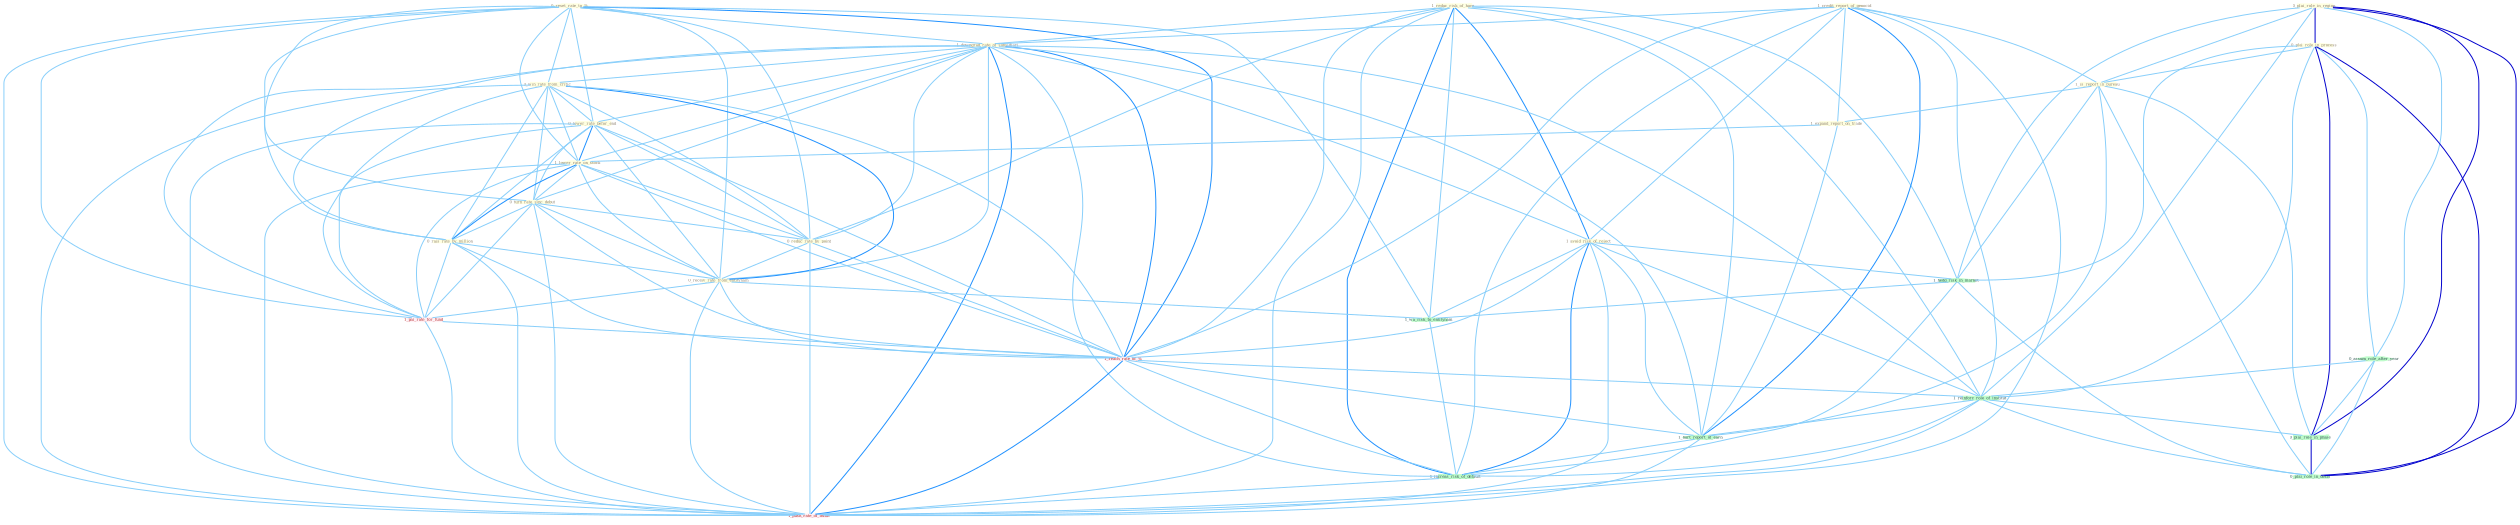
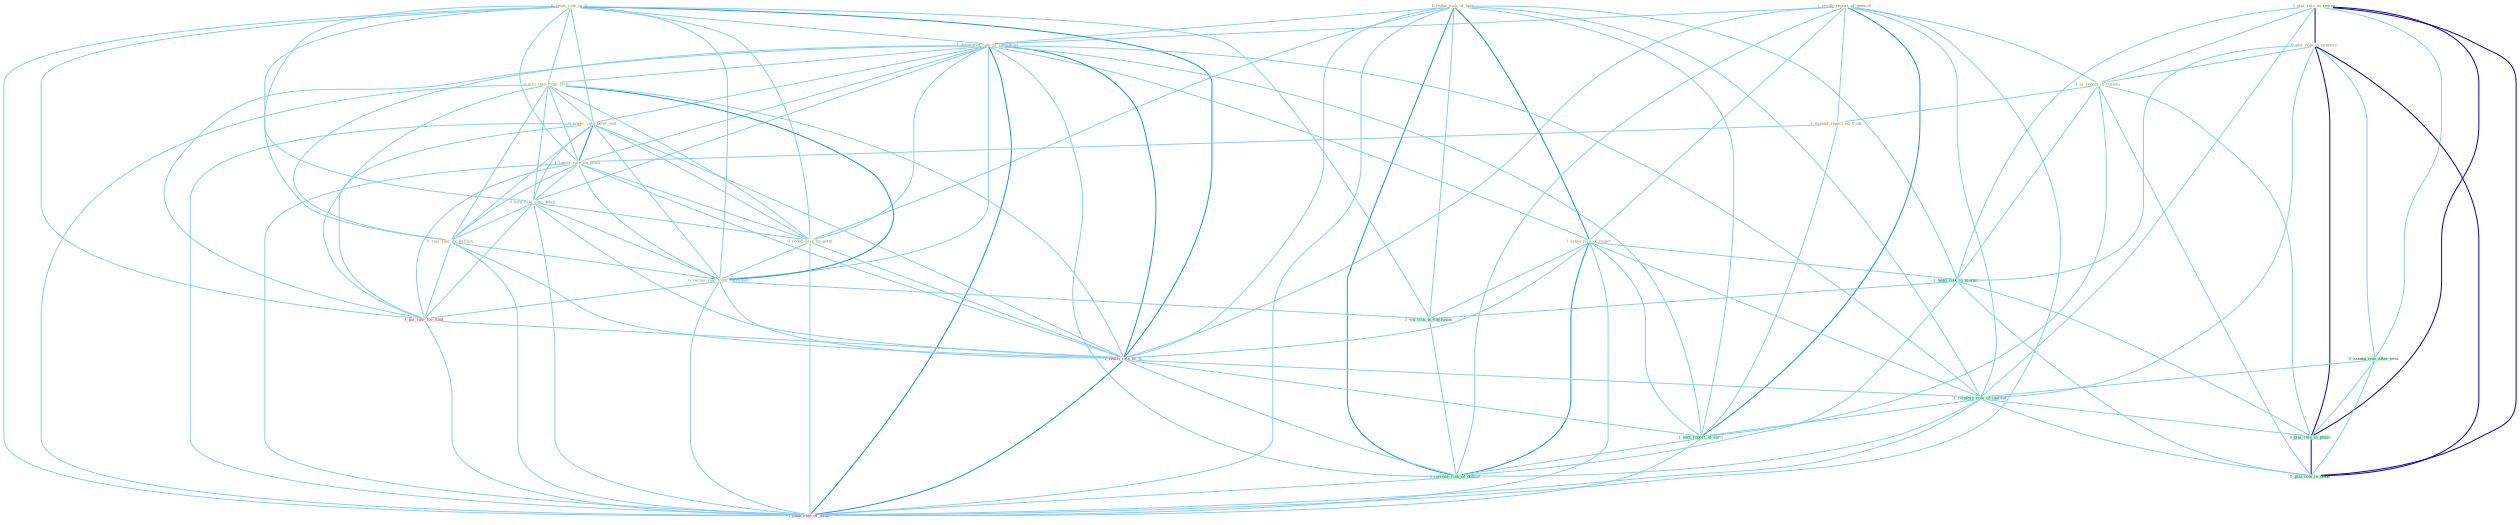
(518, 194) -> (518, 194)
(810, 241) -> (810, 241)
none -> (2139, 348)
